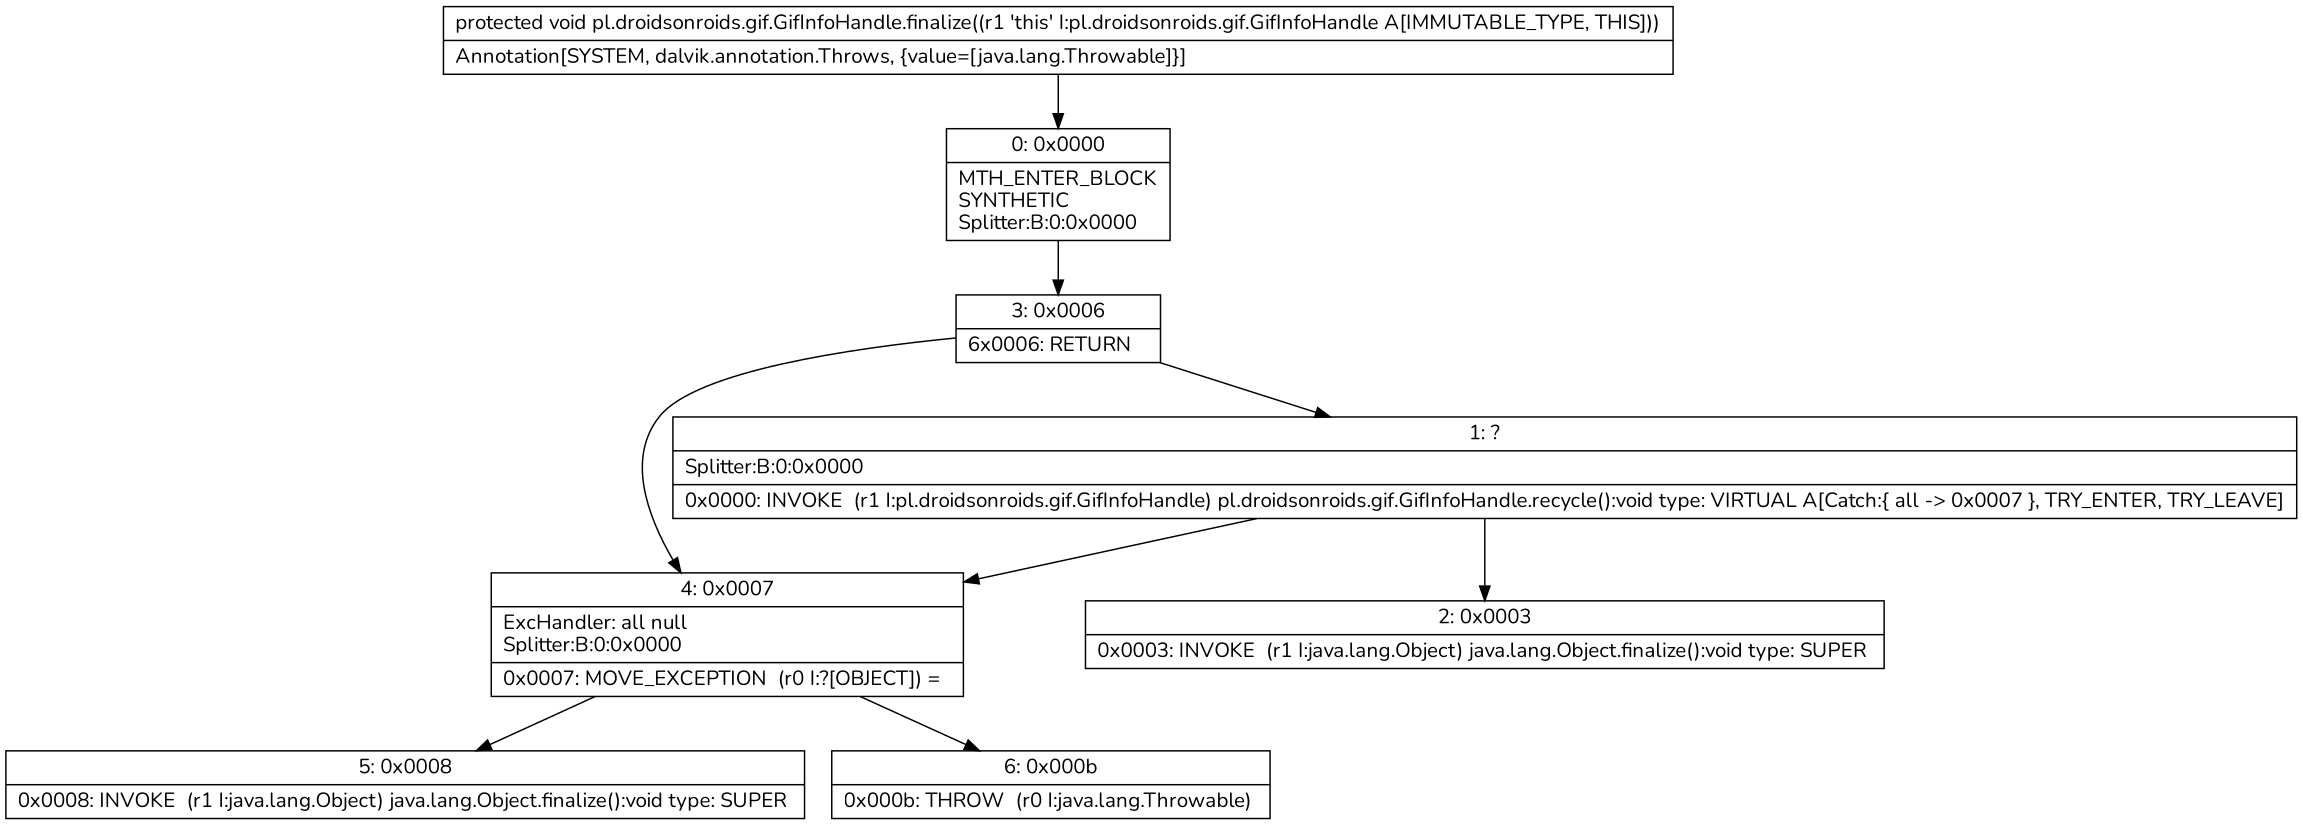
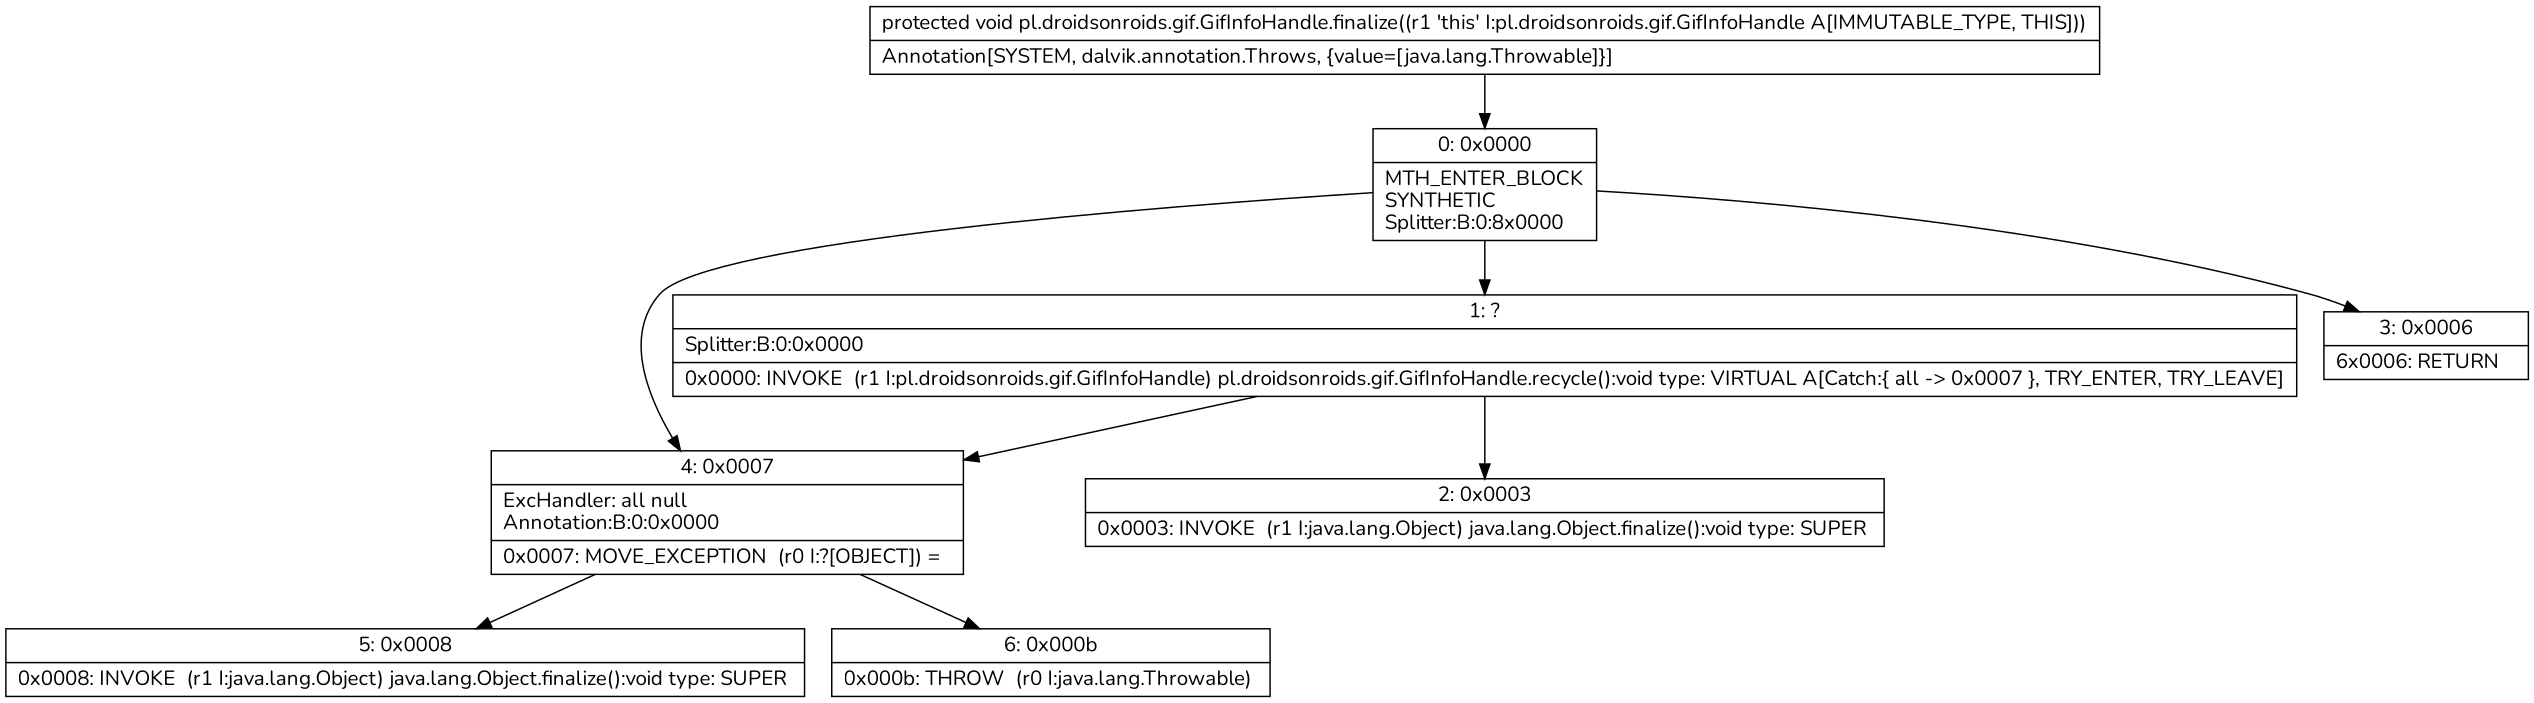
(1048, 223) -> (1475, 223)
(728, 379) -> (935, 231)
(1238, 388) -> (1485, 260)
(593, 645) -> (612, 523)
